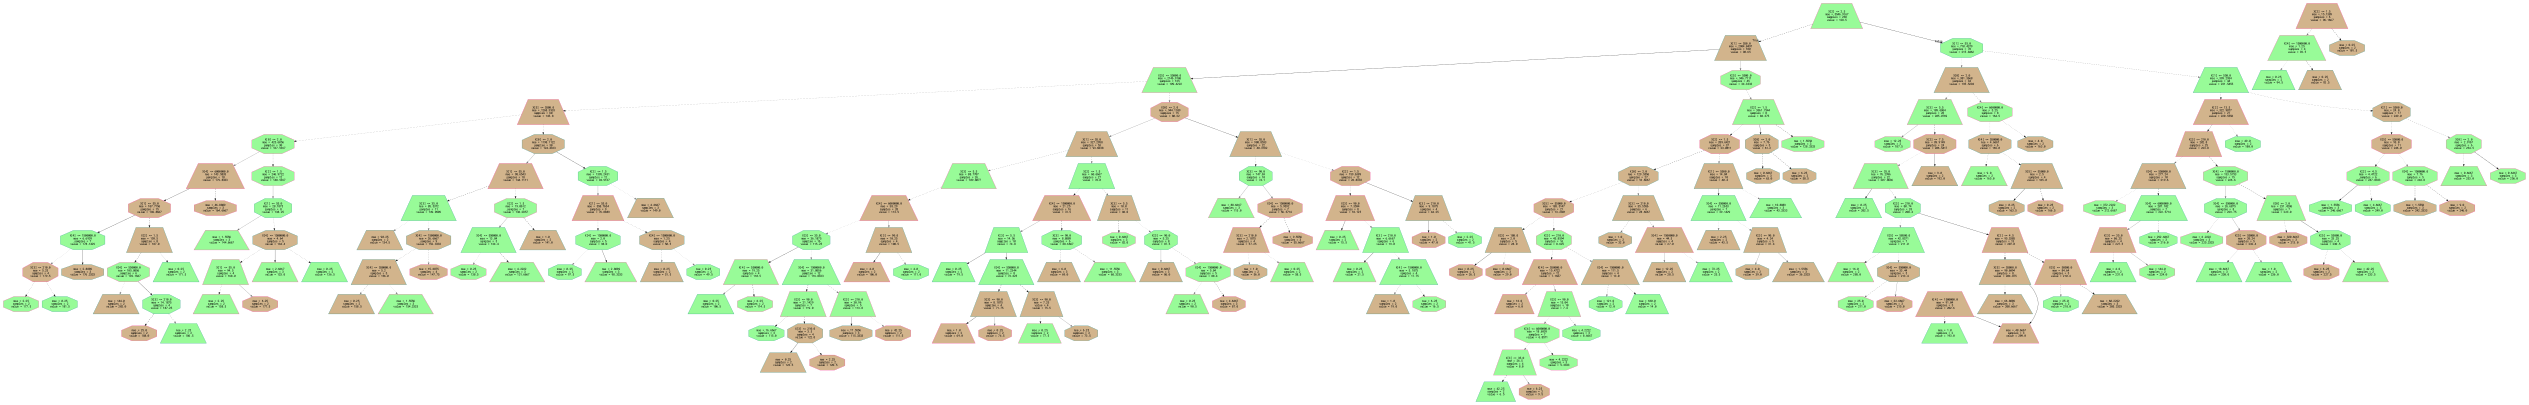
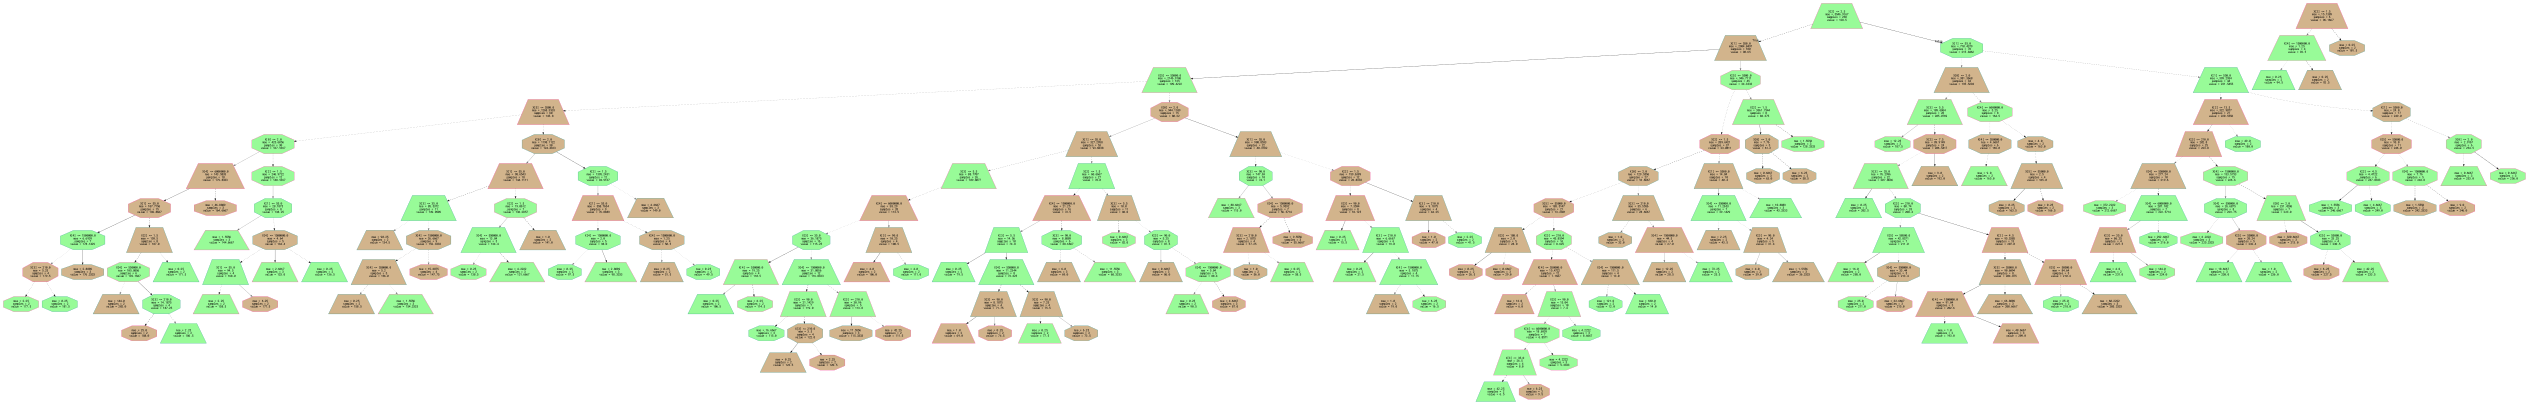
(1737, 129) -> (1727, 111)
(2010, 158) -> (2036, 157)
(1873, 257) -> (1873, 257)
(226, 272) -> (226, 272)
(2038, 303) -> (1973, 289)
(1041, 304) -> (1041, 304)
